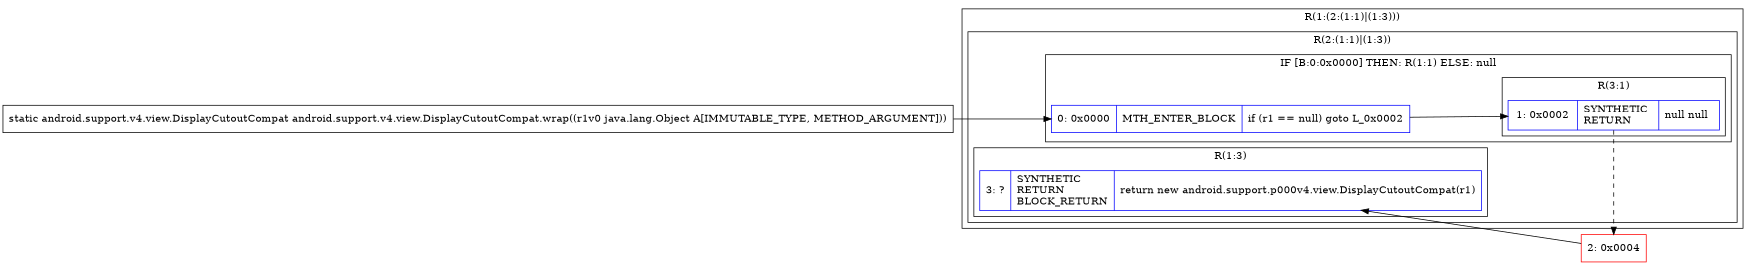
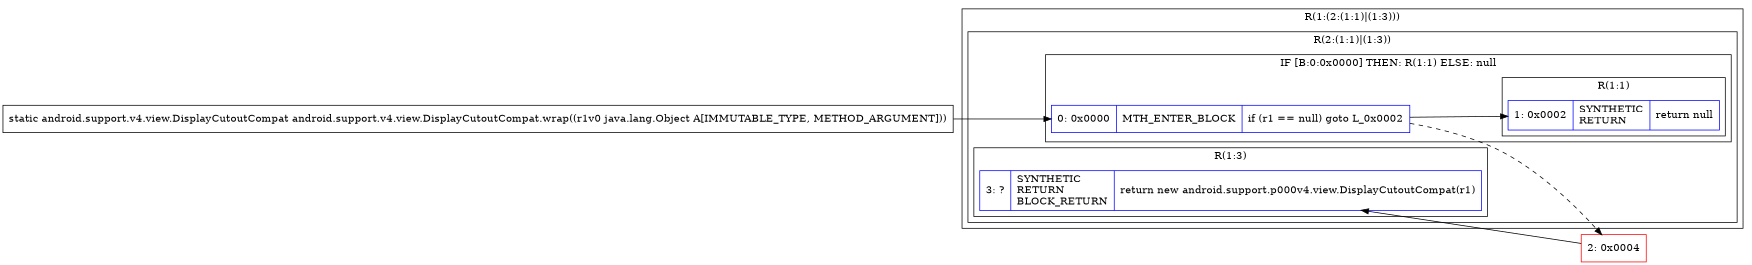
(1614, 86) -> (1614, 86)
(1687, 115) -> (1685, 115)
(1614, 179) -> (1513, 158)
